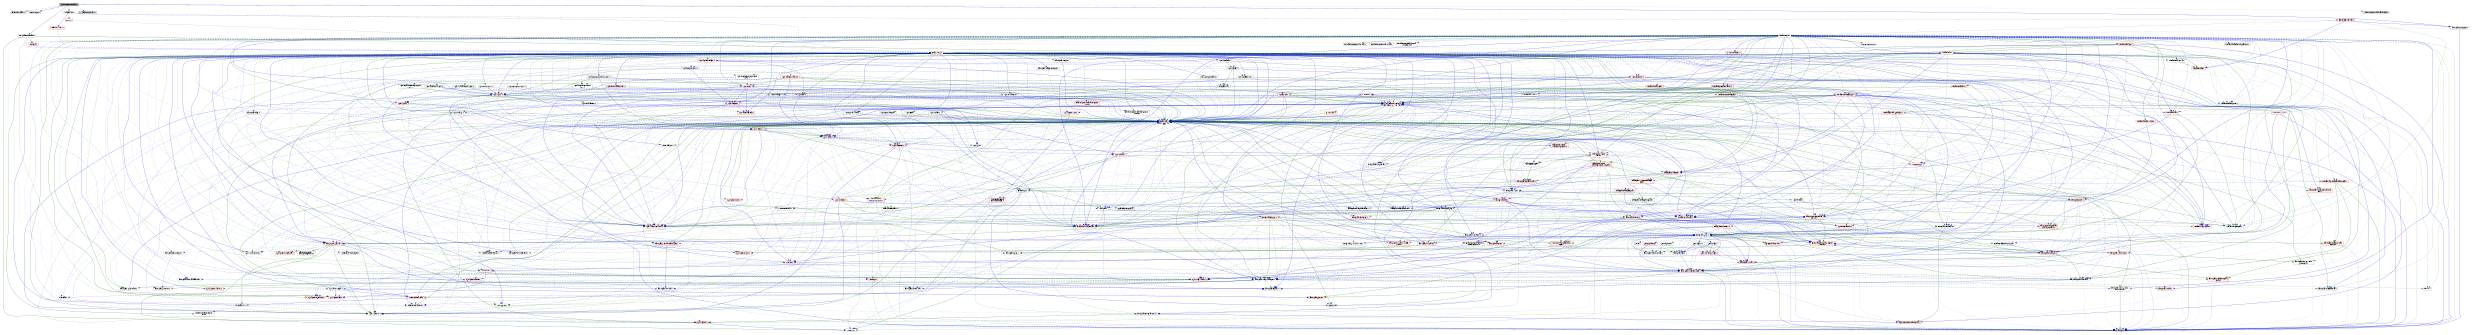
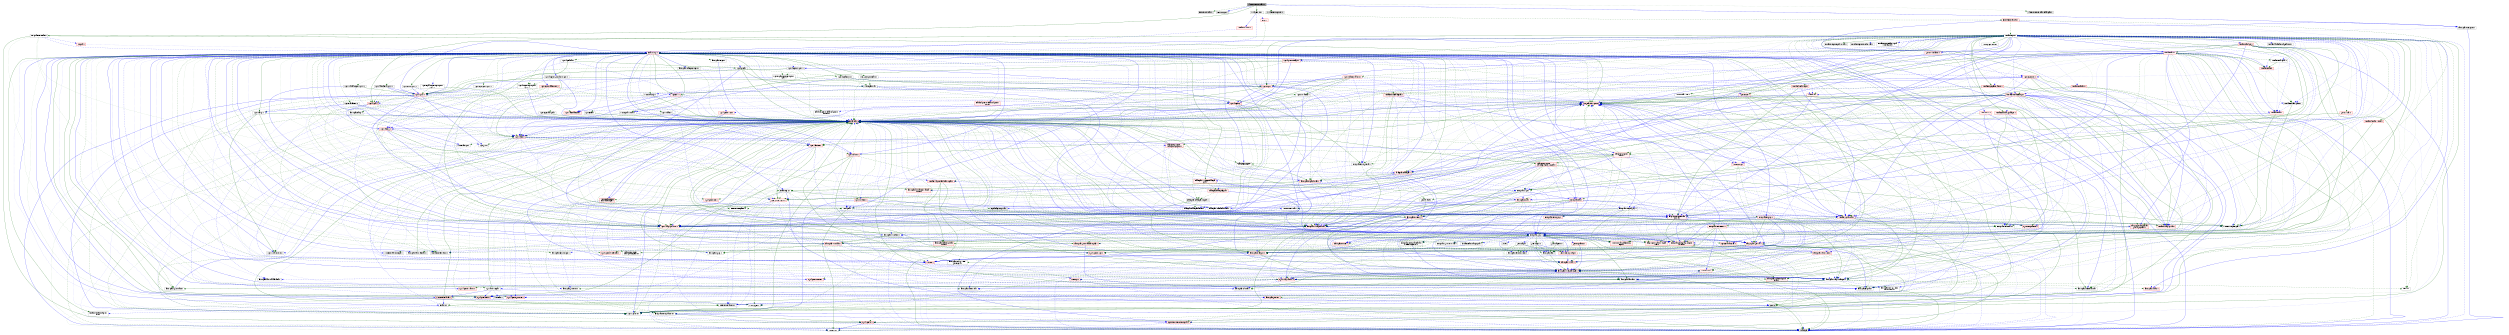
(2320, 191) -> (919, 191)
(1503, 289) -> (1404, 273)
